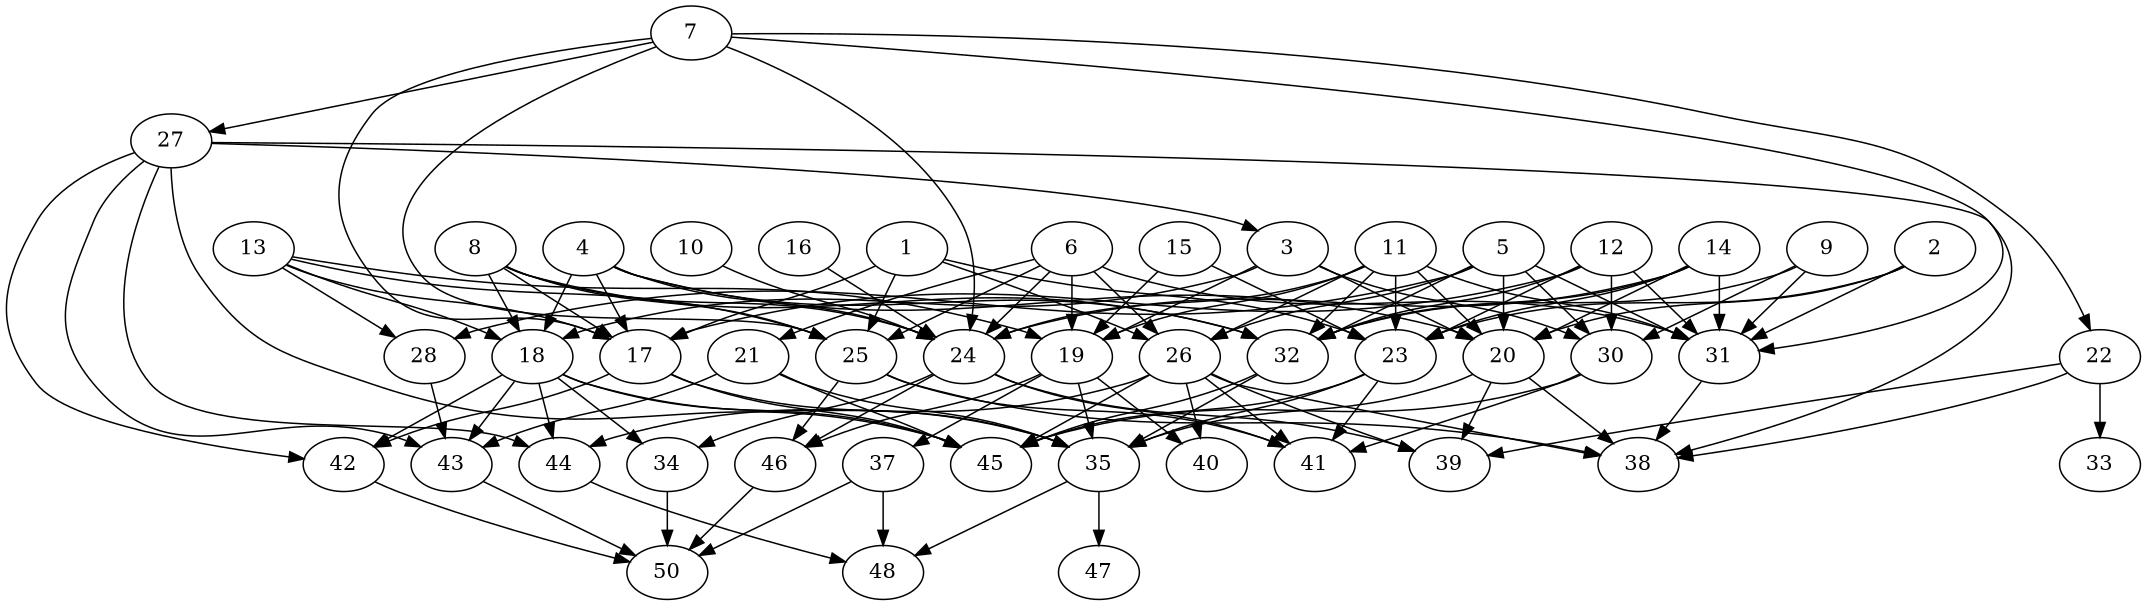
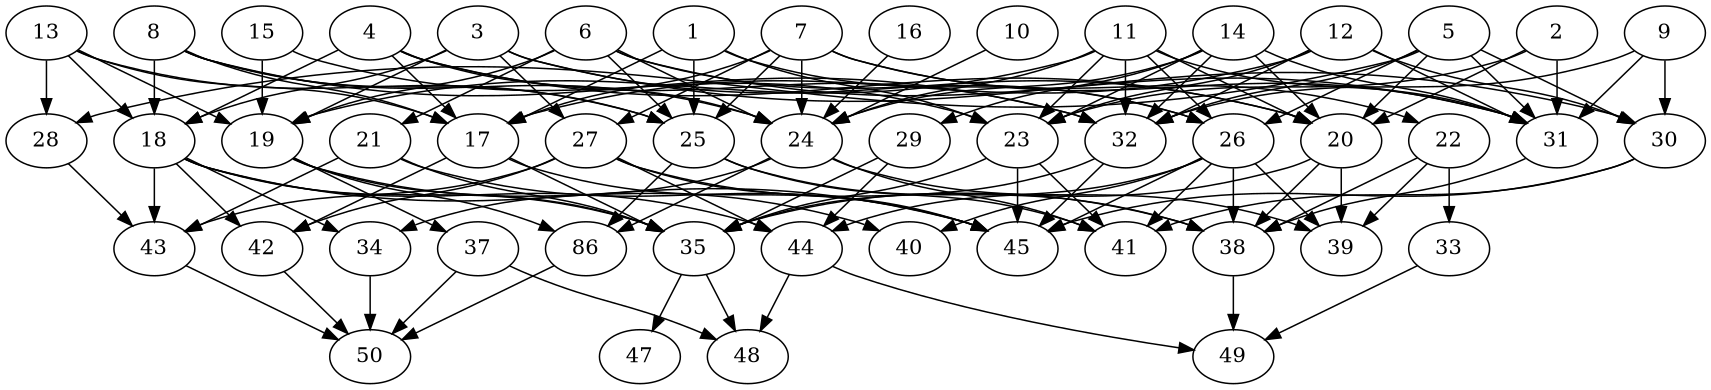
none -> (910, 141)
(730, 166) -> (526, 82)
none -> (1233, 357)
(775, 465) -> (586, 249)
